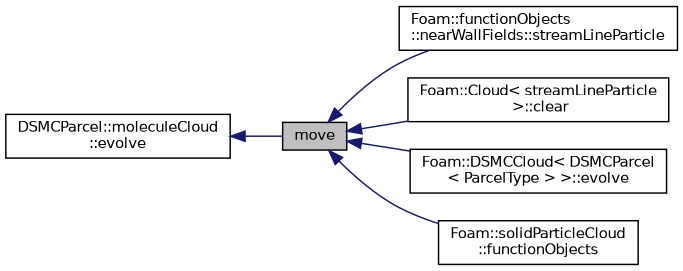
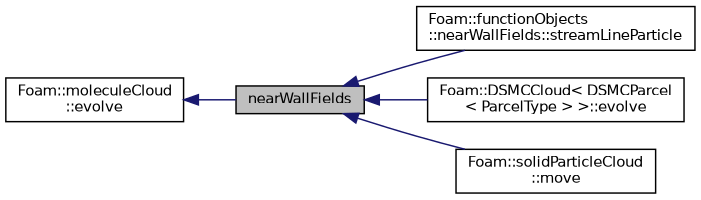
(538, 100) -> none
(118, 136) -> (95, 100)
(315, 136) -> (300, 100)
(538, 243) -> (556, 171)
